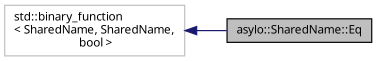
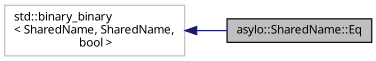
(95, 31) -> (95, 31)
